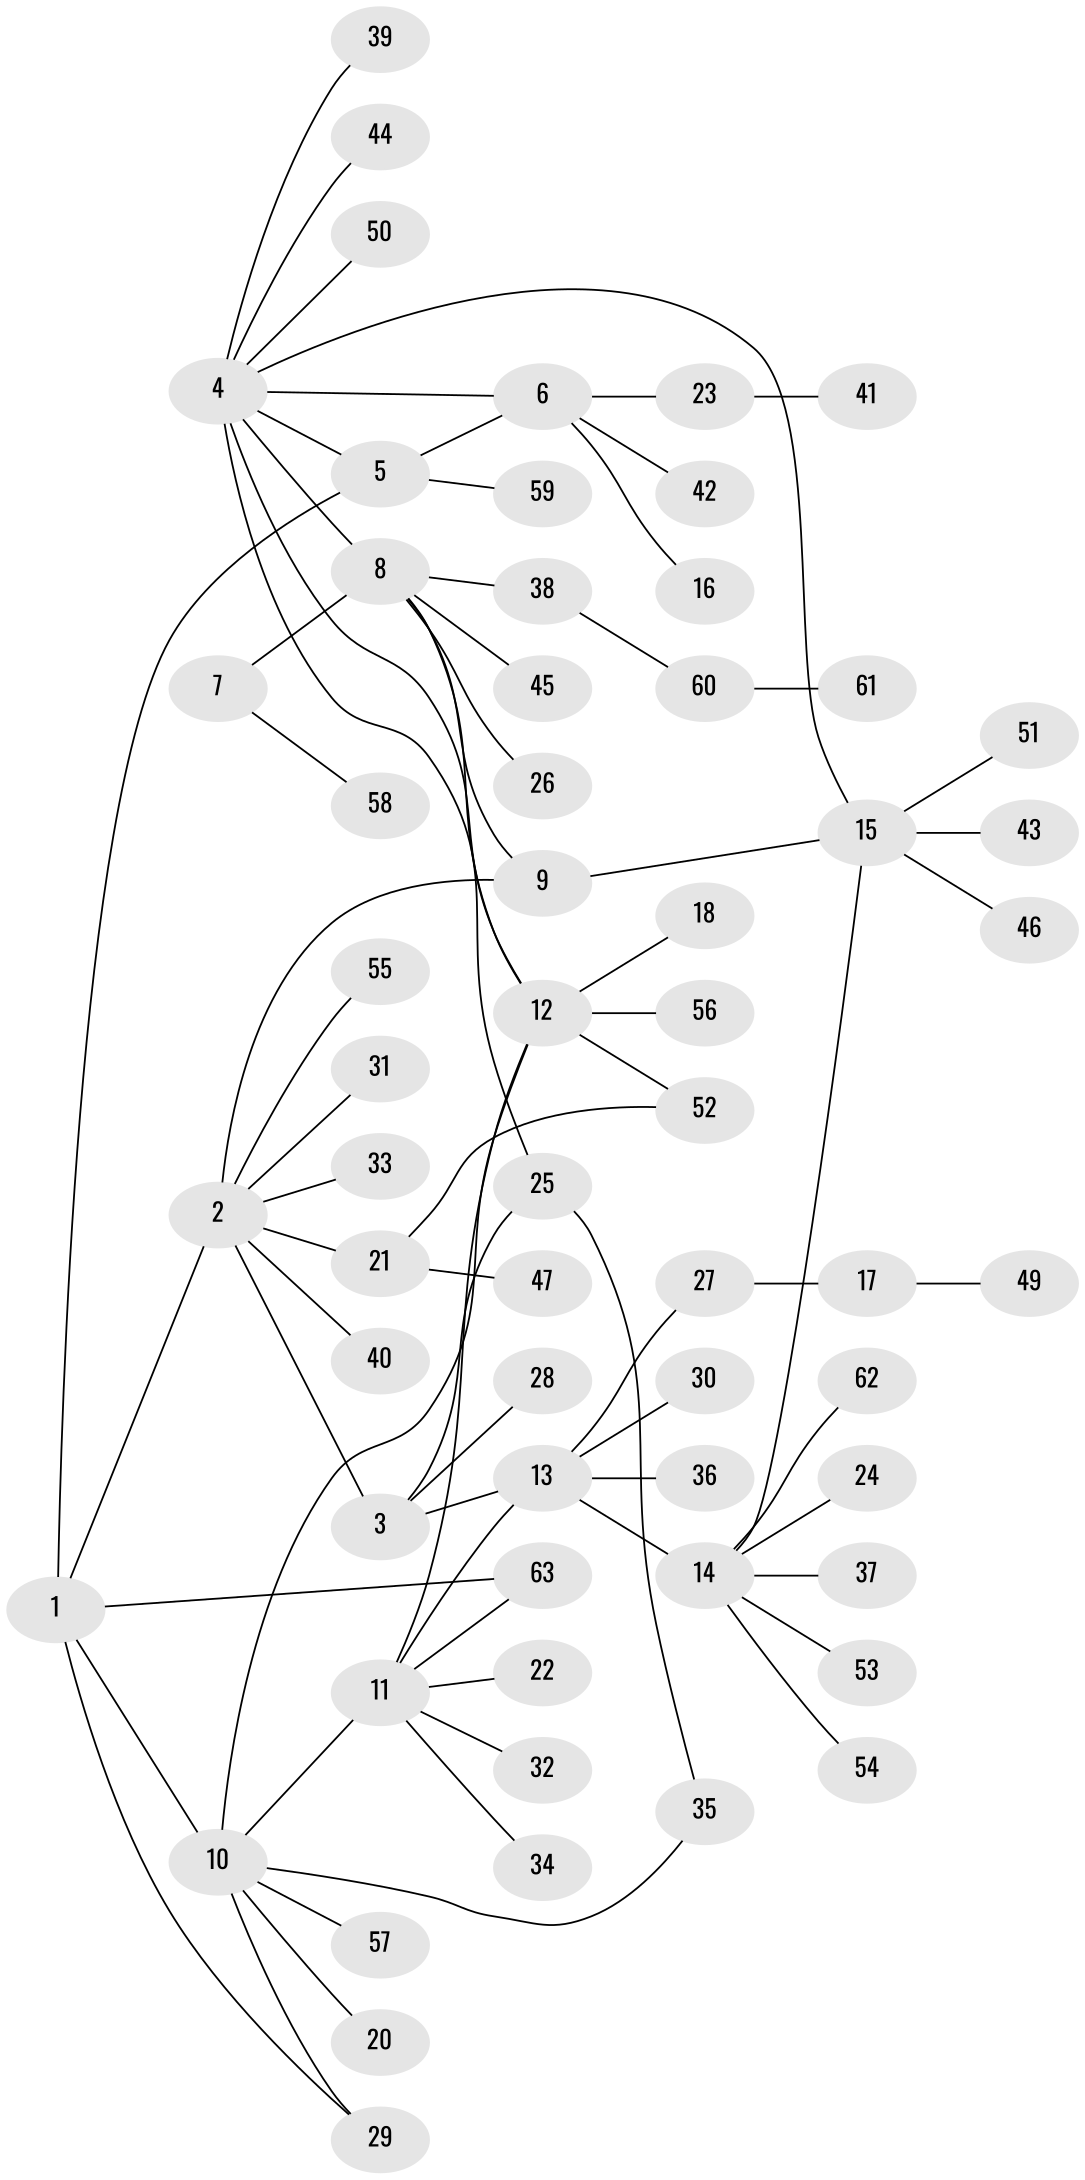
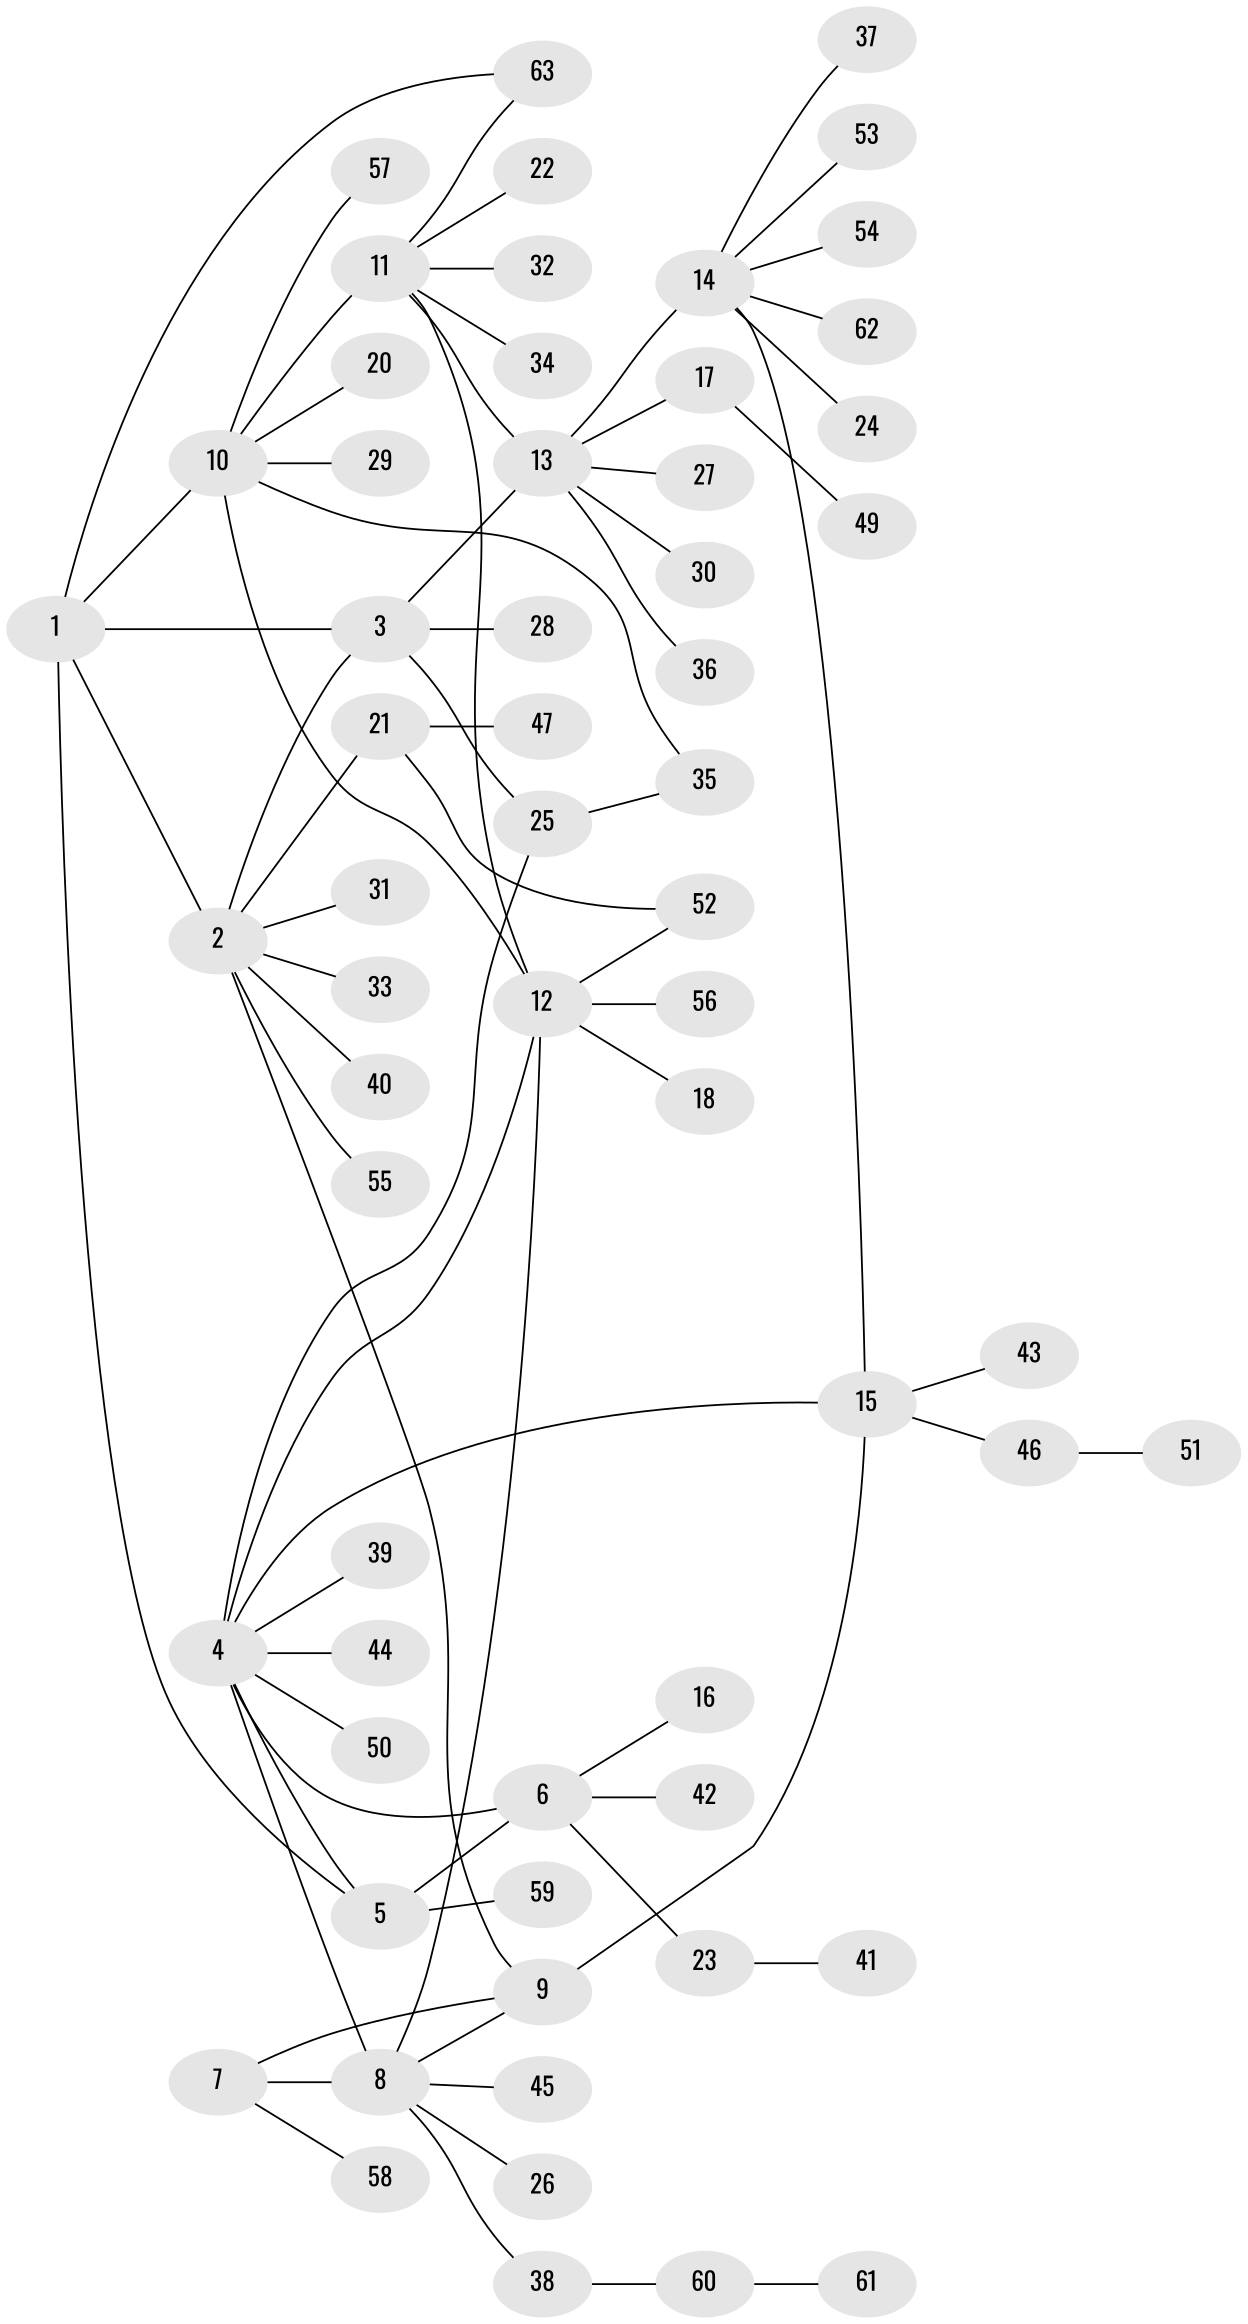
(948, 784) -> (1111, 1453)
(786, 1284) -> (624, 422)
(165, 1904) -> (218, 629)
none -> (374, 2022)
